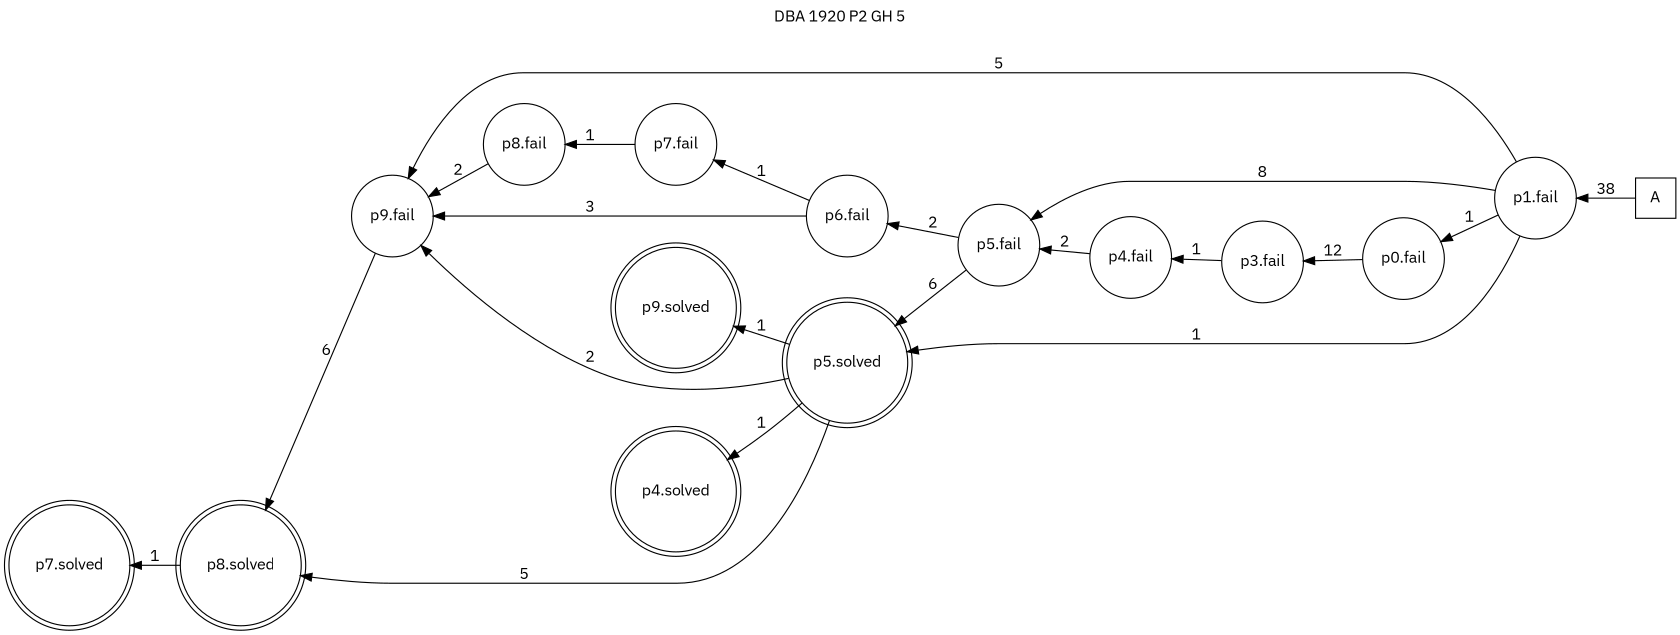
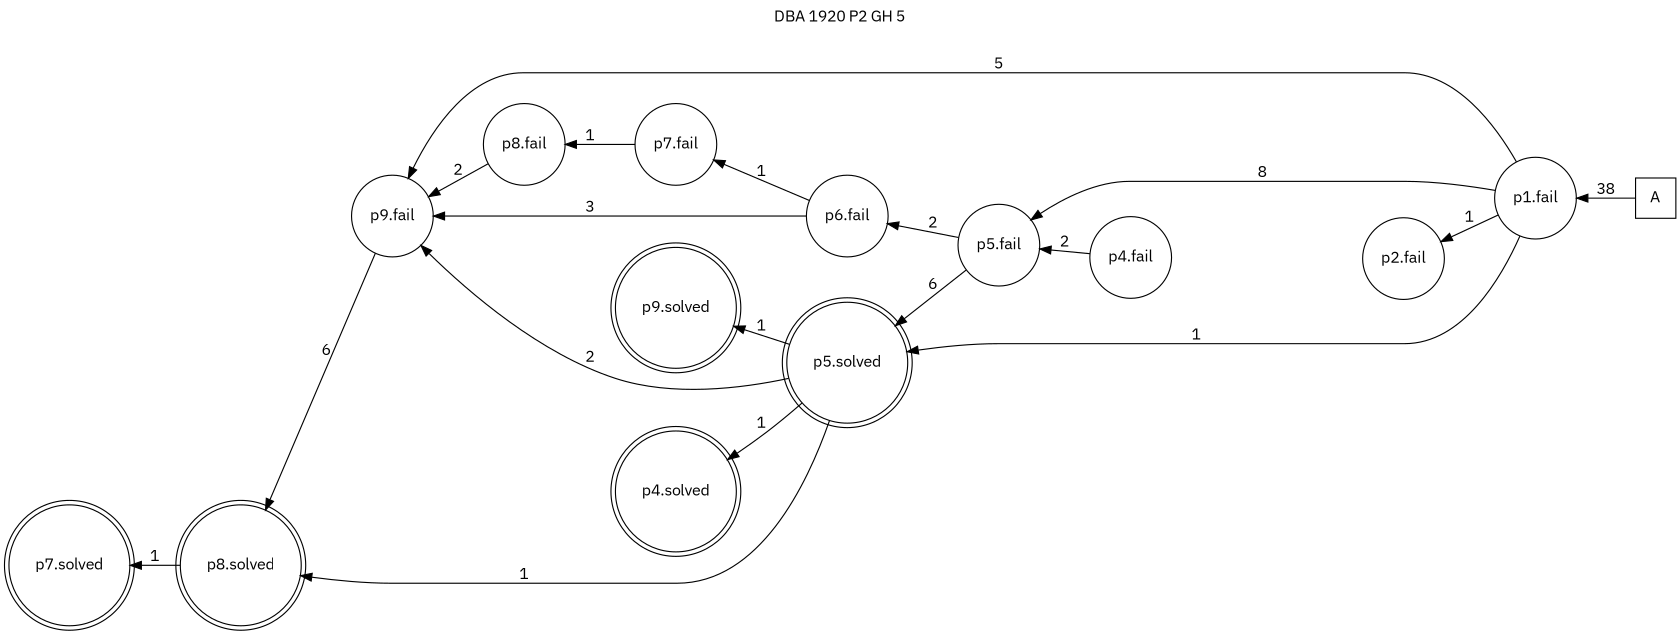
(1404, 259) -> (1404, 259)
(1263, 262) -> none
(524, 575) -> (524, 575)
